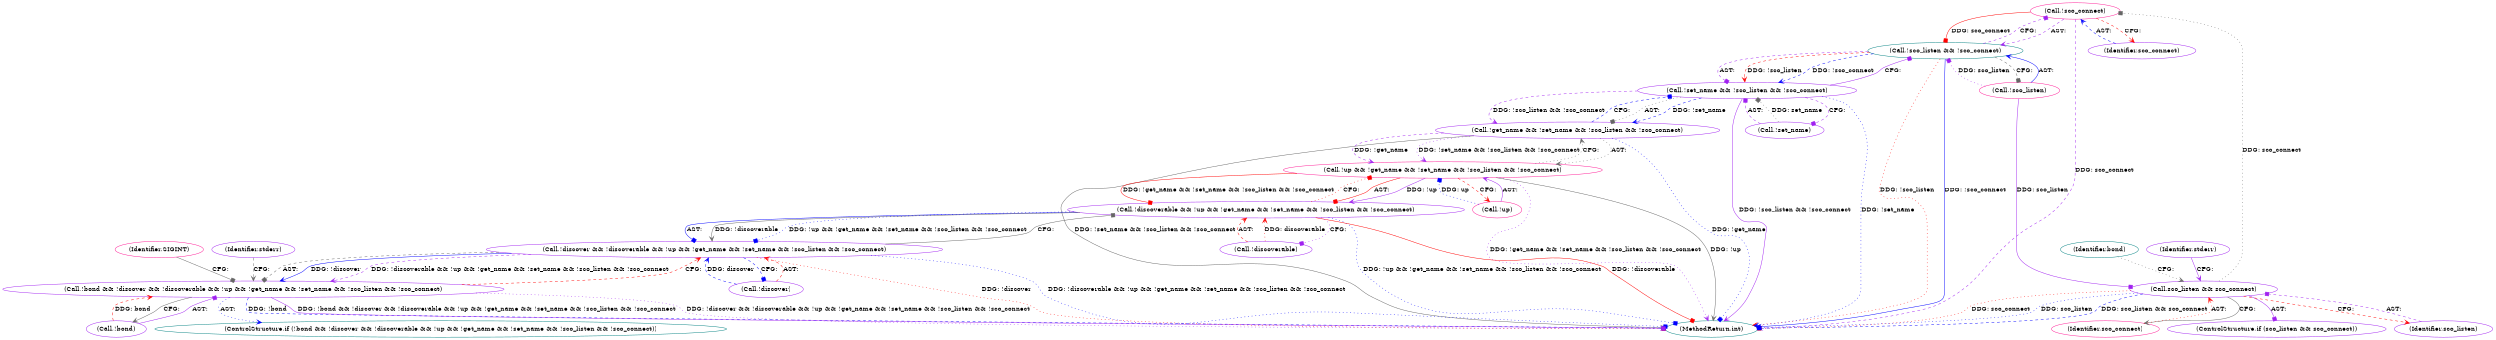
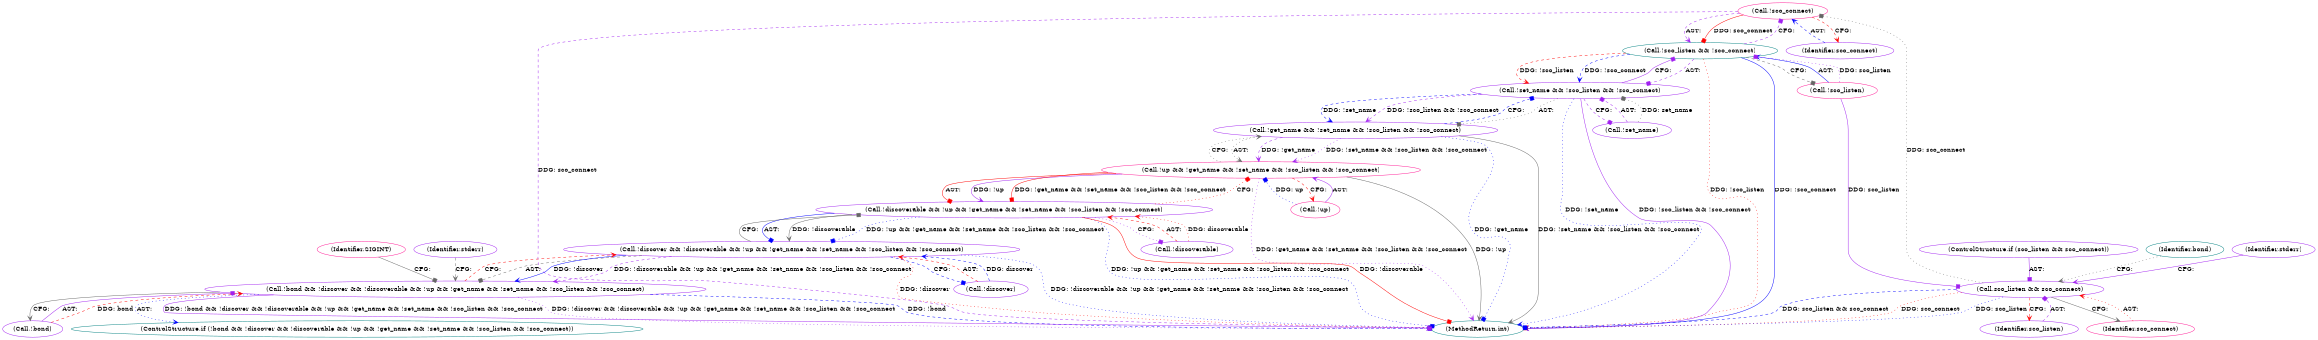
(2264, 303) -> (2029, 267)
